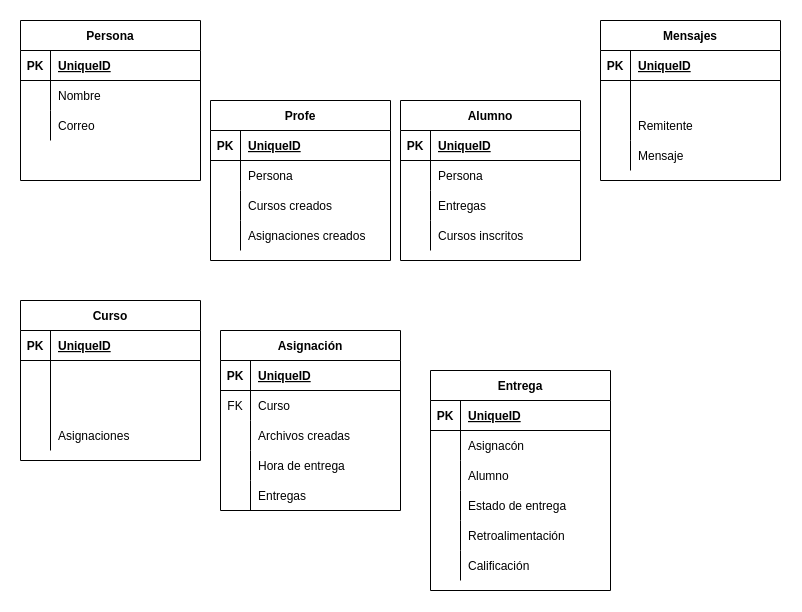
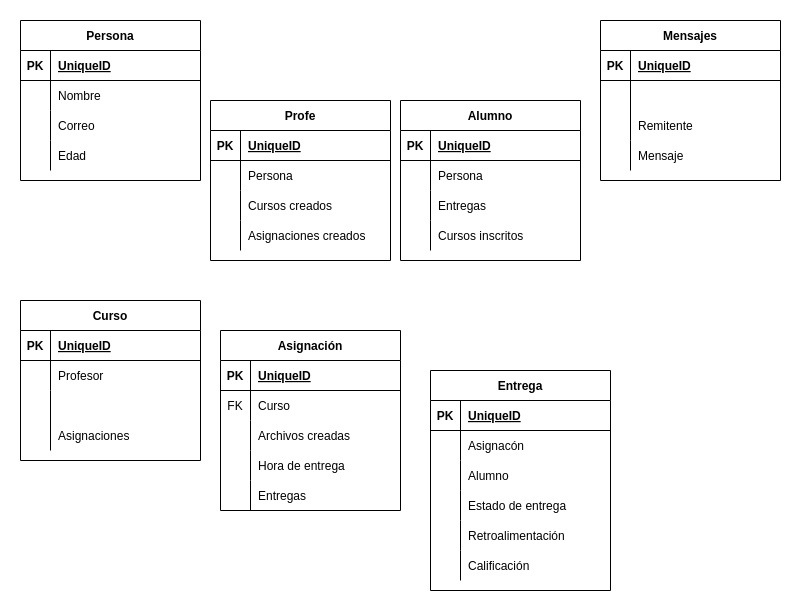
none -> (126, 156)
none -> (126, 376)
